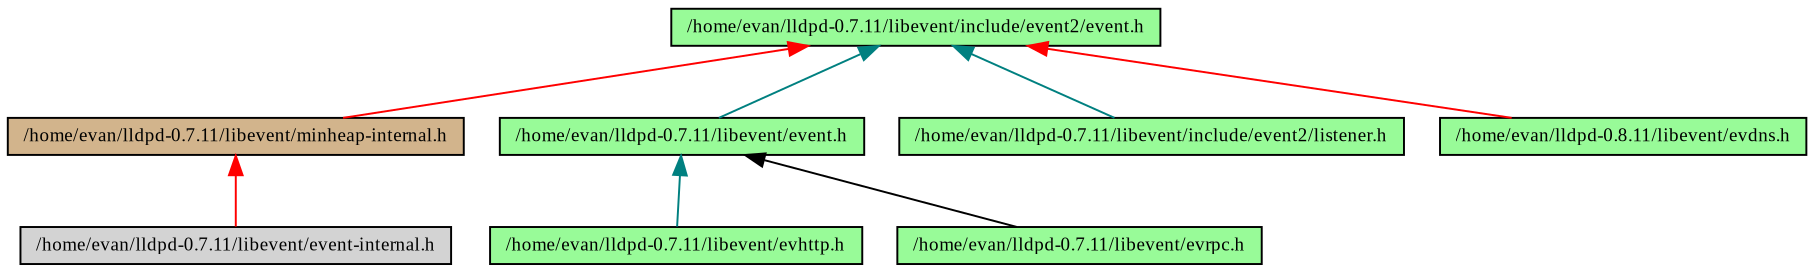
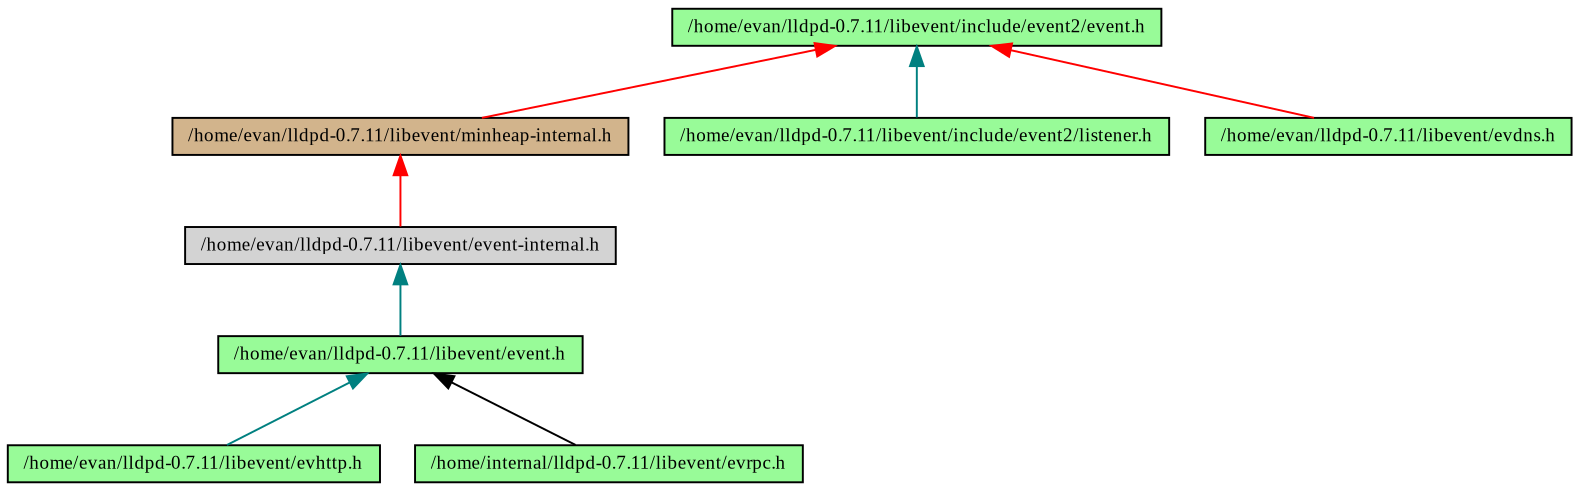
(790, 86) -> (400, 310)
(1623, 136) -> (1388, 136)
(1080, 246) -> (609, 464)
